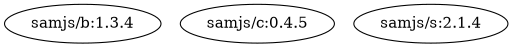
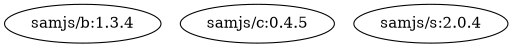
(431, 24) -> (431, 24)
